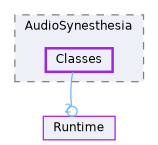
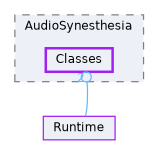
(71, 89) -> (87, 99)
